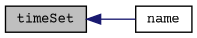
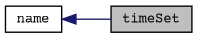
(118, 19) -> (93, 19)
